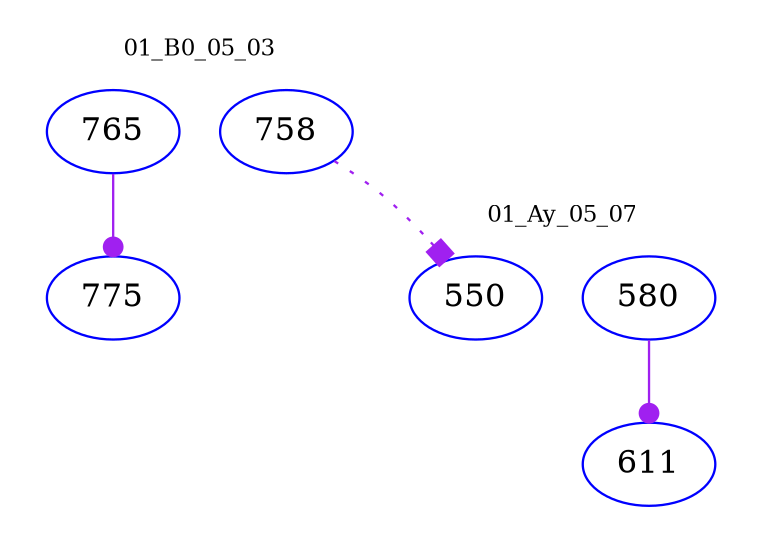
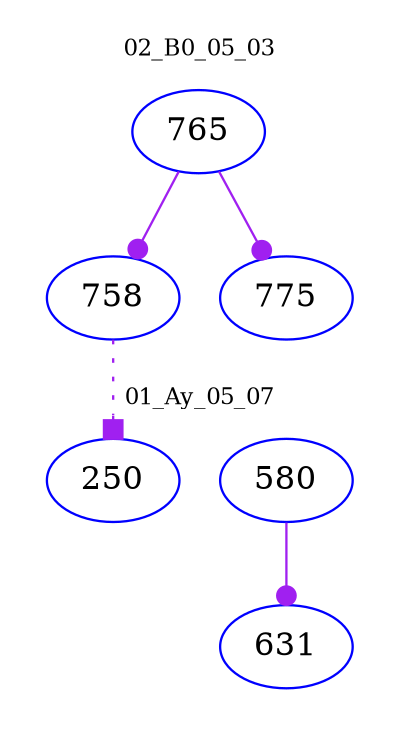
(200, 50) -> (200, 50)
none -> (161, 206)
(476, 298) -> (113, 480)
(649, 464) -> (286, 647)
